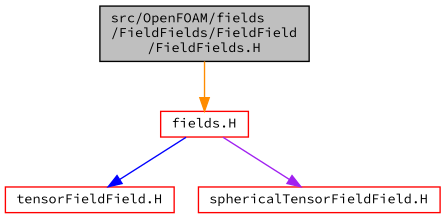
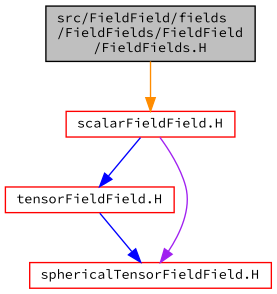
(205, 34) -> (151, 34)
(205, 124) -> (151, 124)
none -> (116, 232)
